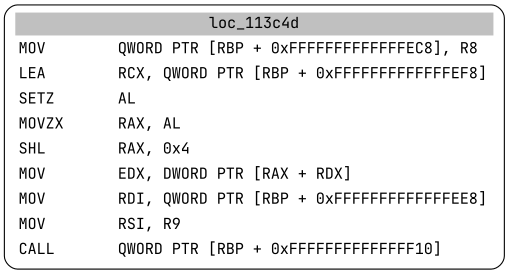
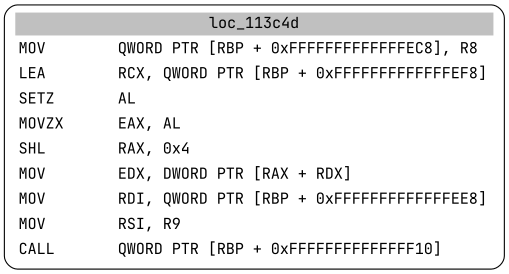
(100, 124) -> (100, 124)
